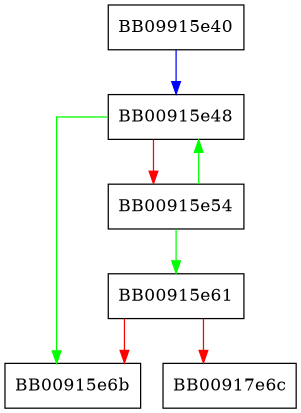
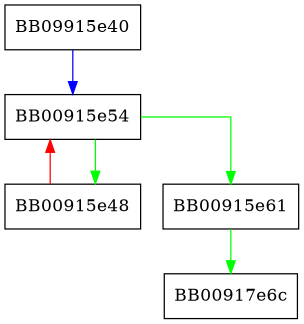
(176, 66) -> (73, 66)
(203, 335) -> (231, 245)
(73, 386) -> none
